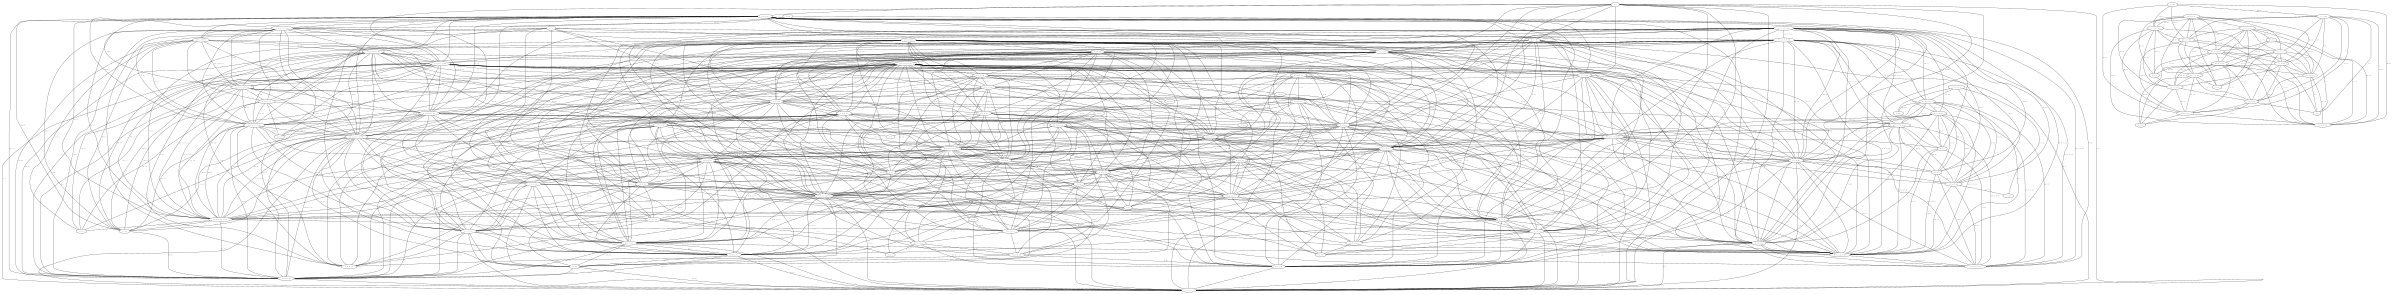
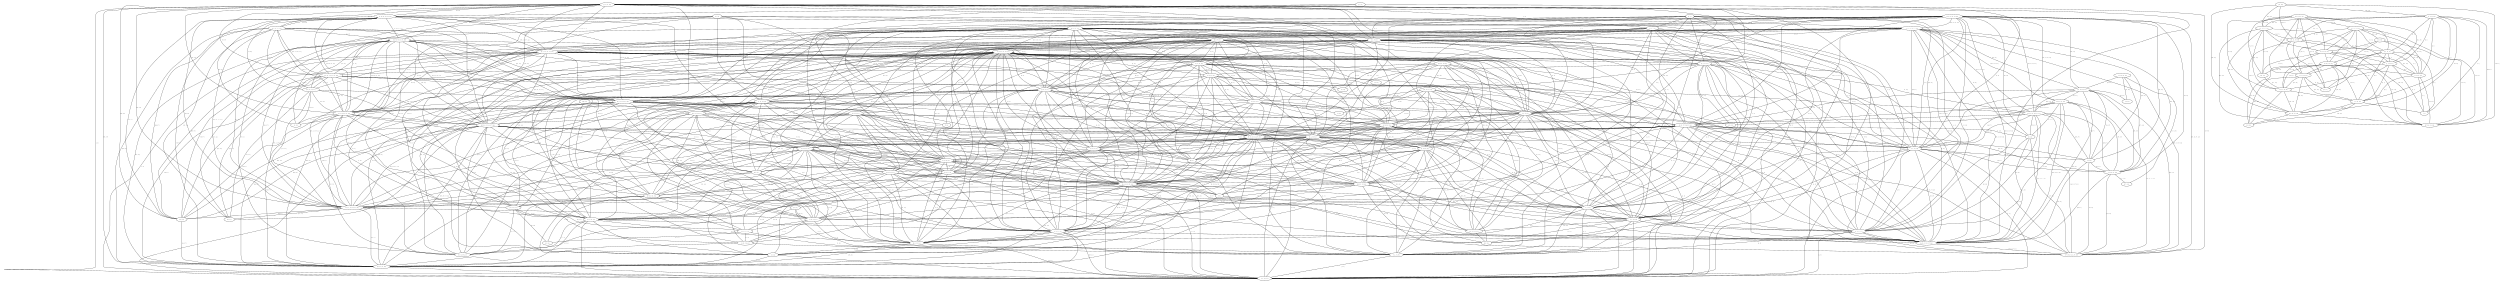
(1191, 6) -> none
none -> (214, 142)
